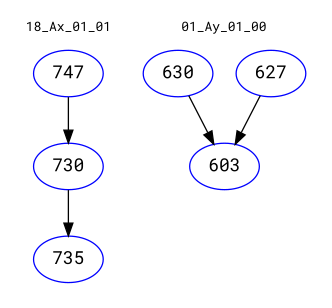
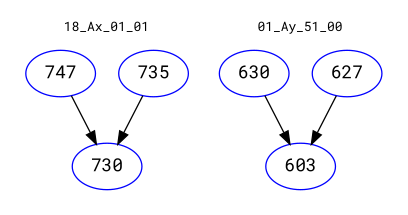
(225, 28) -> (301, 28)
(68, 207) -> (133, 114)
